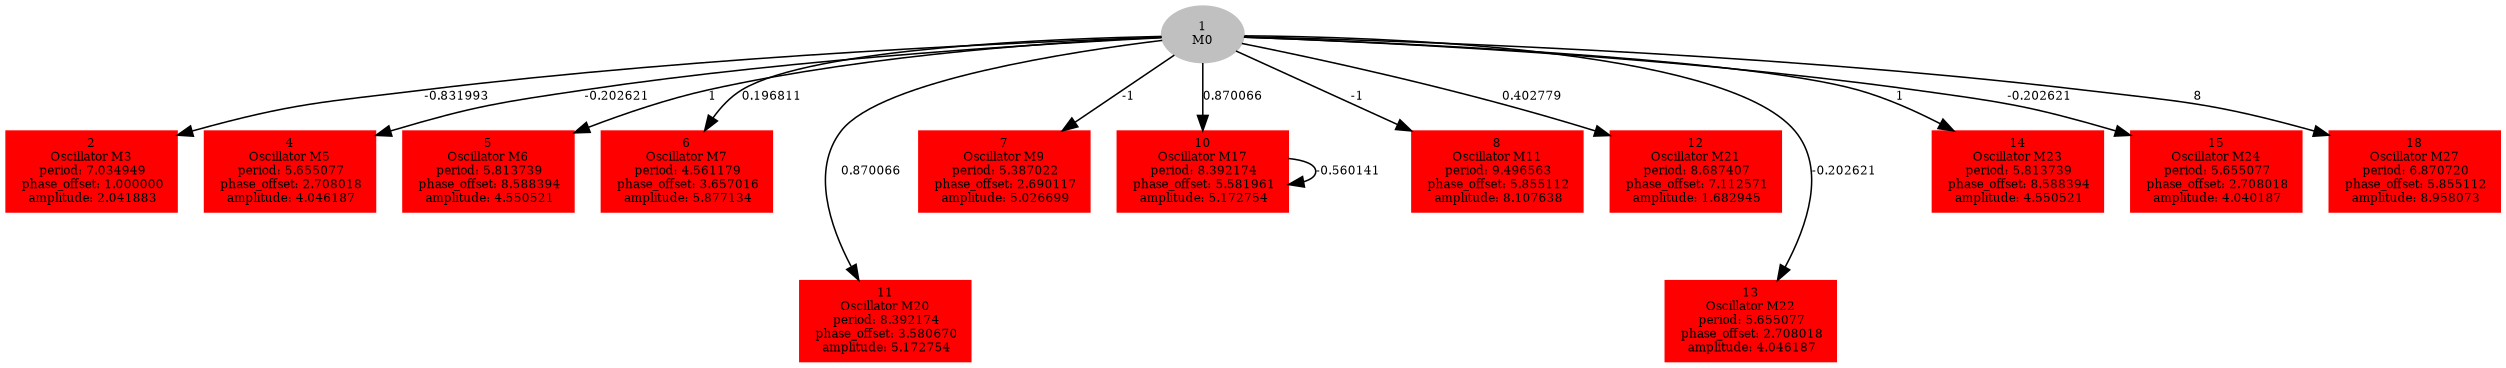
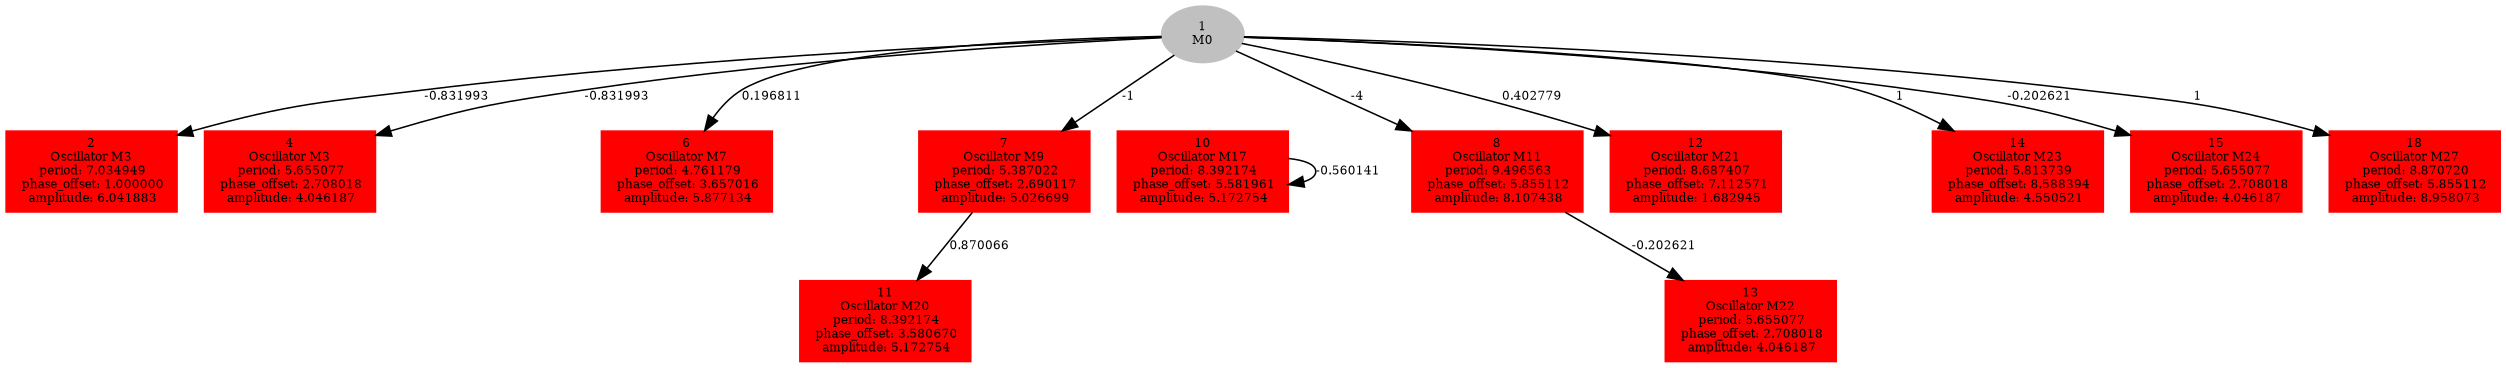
(1669, 74) -> (1617, 242)
(926, 86) -> (950, 240)
(1203, 89) -> none
(619, 97) -> (619, 97)
(1359, 97) -> (1359, 97)
(2200, 97) -> (2200, 97)
(290, 157) -> (290, 157)
(687, 171) -> (687, 171)
(2415, 171) -> (2415, 171)
(488, 172) -> none
(92, 198) -> (92, 198)
(1497, 198) -> (1497, 198)
(2216, 198) -> (2216, 198)
